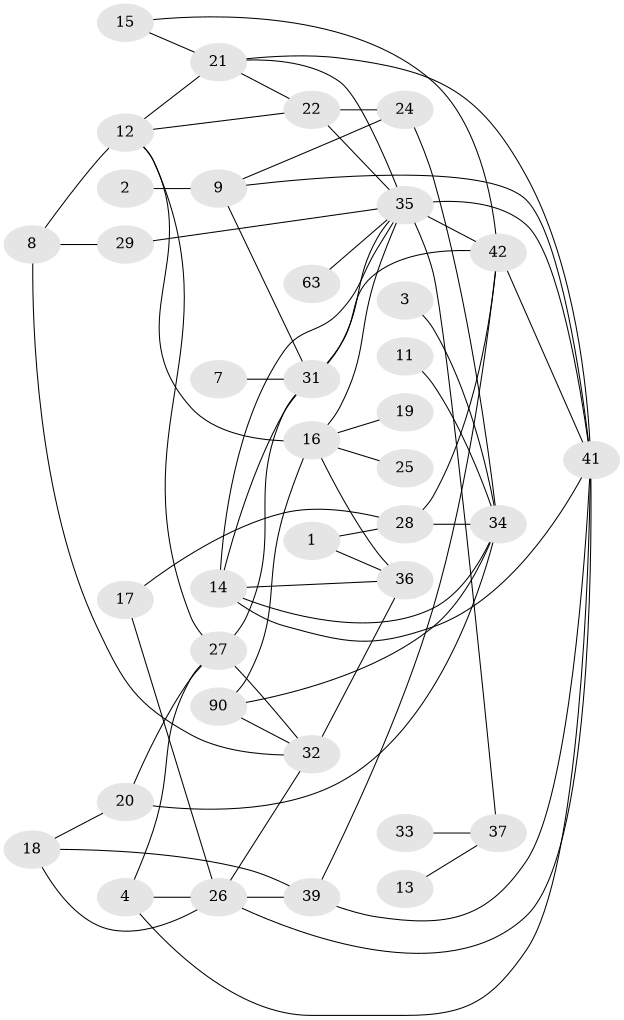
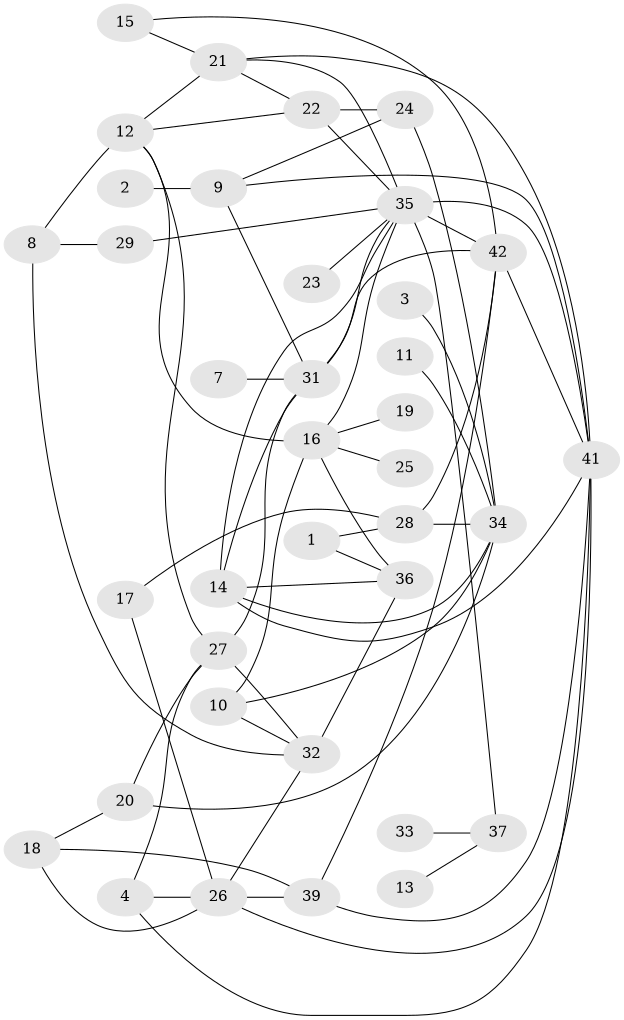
(312, 284) -> (312, 284)
(219, 707) -> (219, 707)
